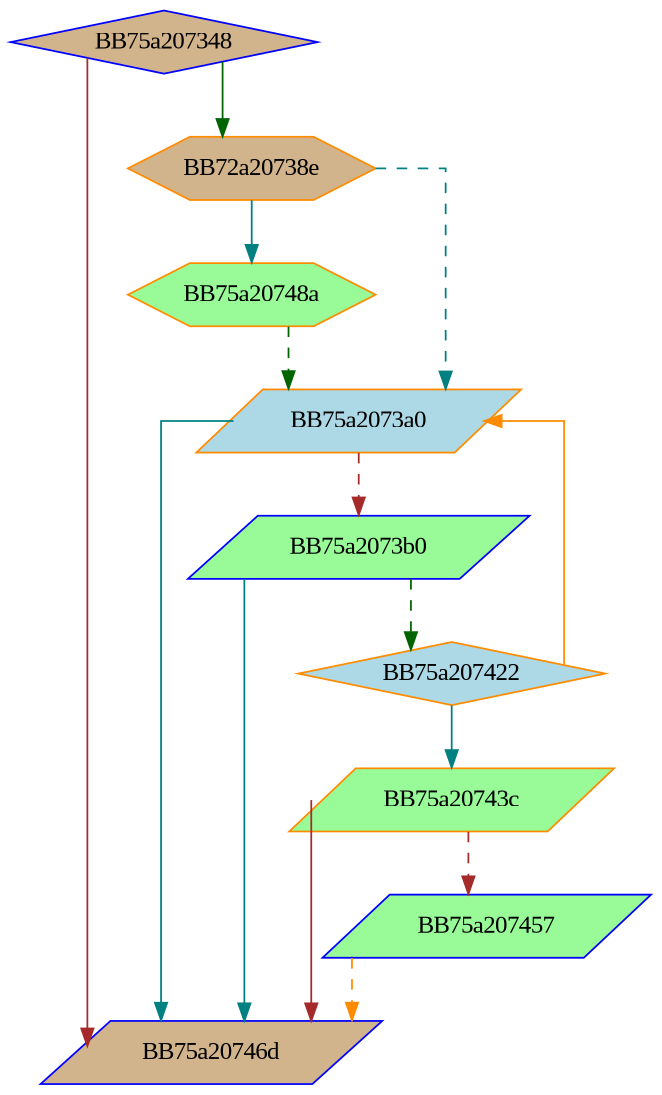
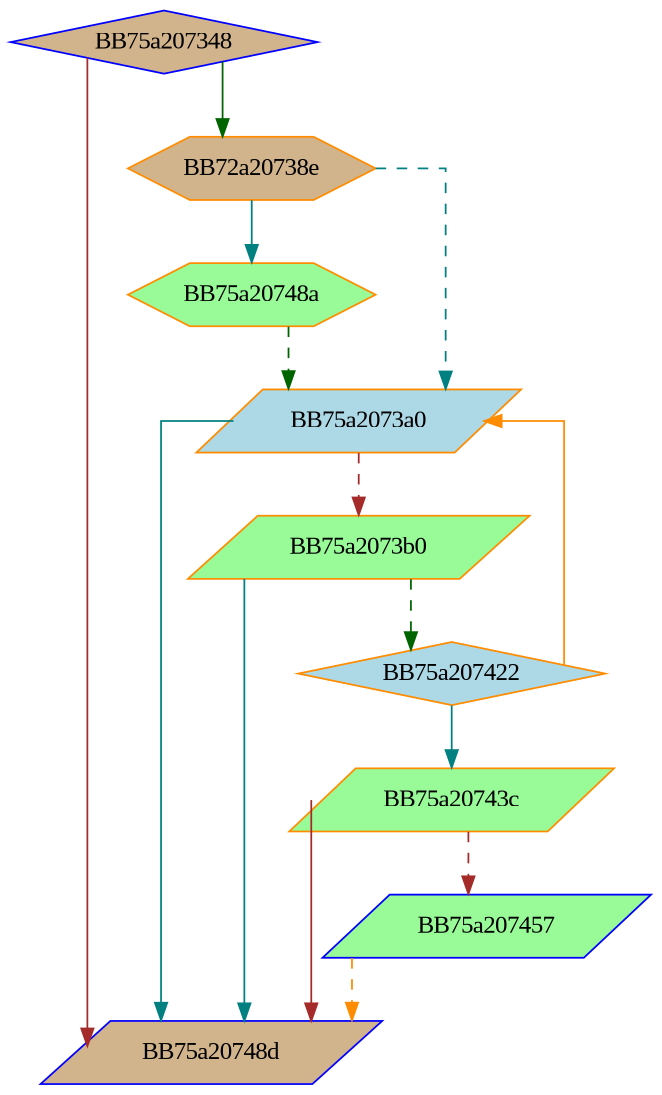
(359, 547) -> (359, 547)
(211, 1052) -> (211, 1052)
